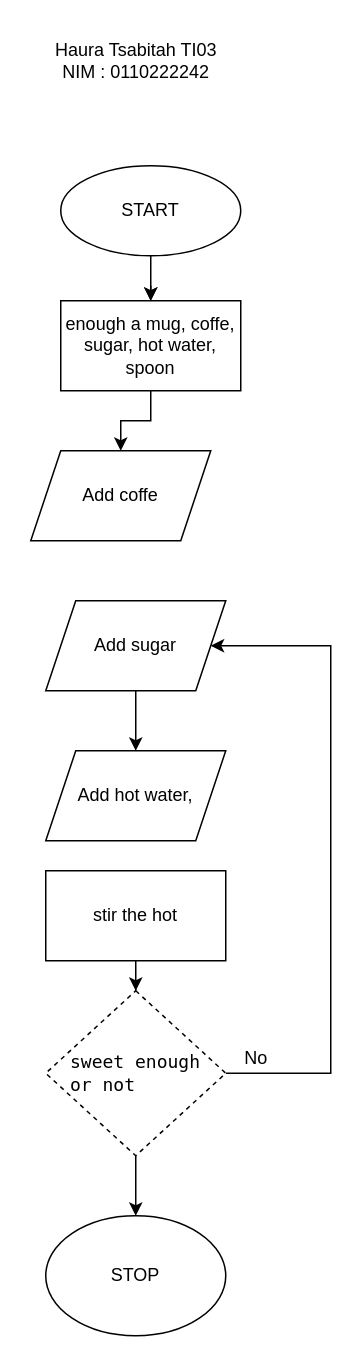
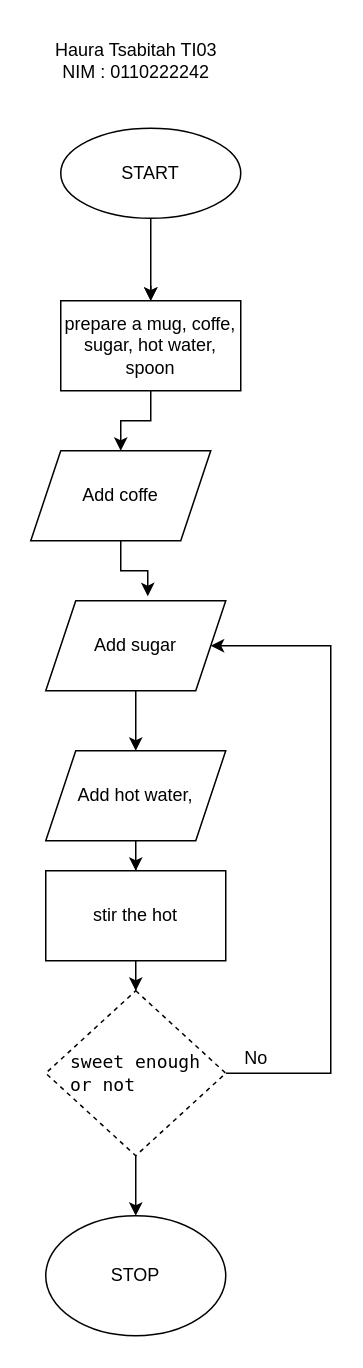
(151, 211) -> (151, 173)
(151, 346) -> (151, 346)
none -> (127, 571)
none -> (136, 861)
